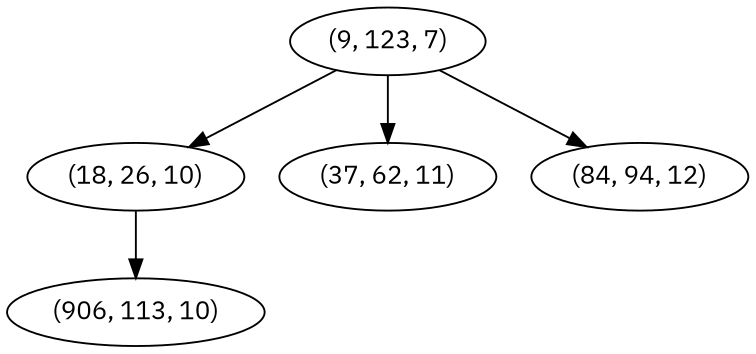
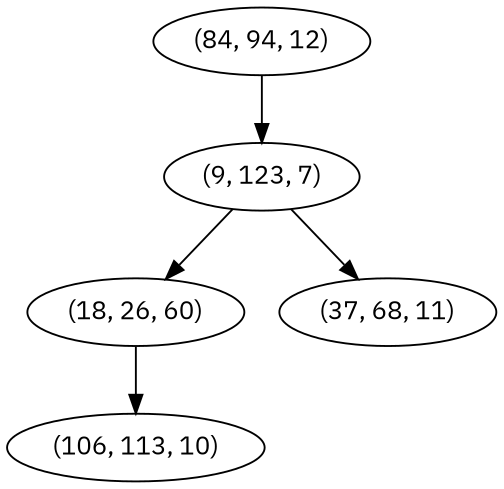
(505, 104) -> (262, 100)
(136, 177) -> (136, 312)
(388, 177) -> (388, 312)
(136, 312) -> (136, 448)
